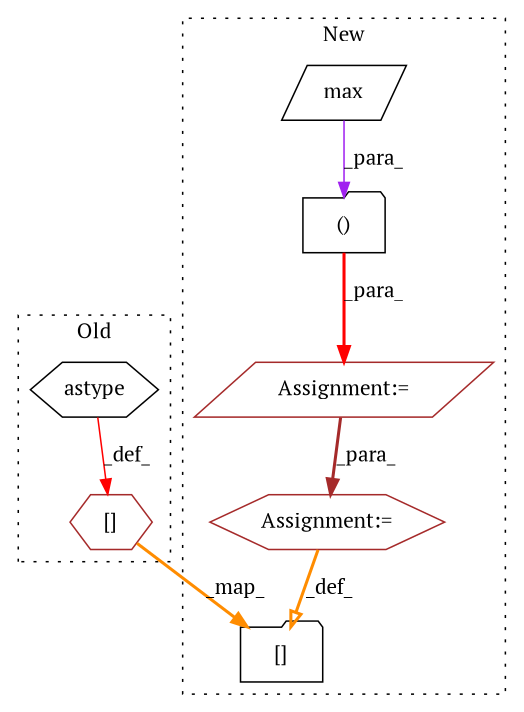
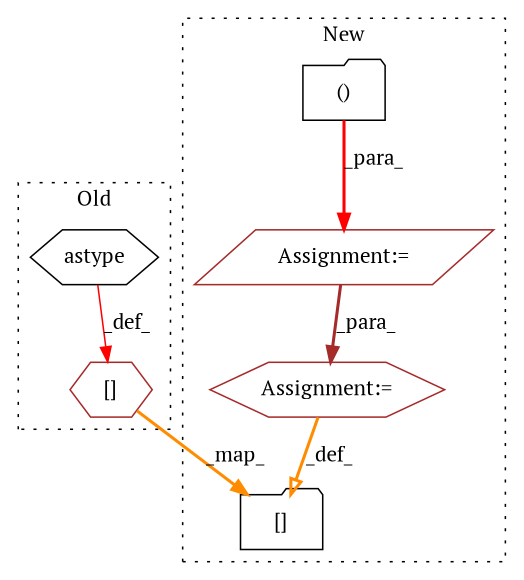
(344, 93) -> none
